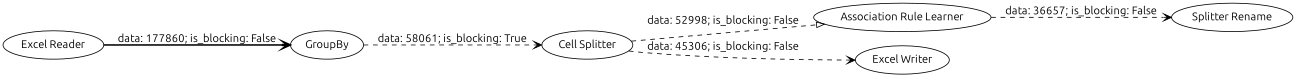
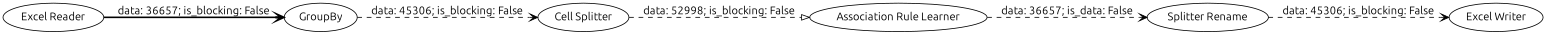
(1081, 11) -> (1067, 11)
(197, 39) -> (194, 11)
(453, 39) -> (447, 11)
(738, 58) -> (1355, 17)
